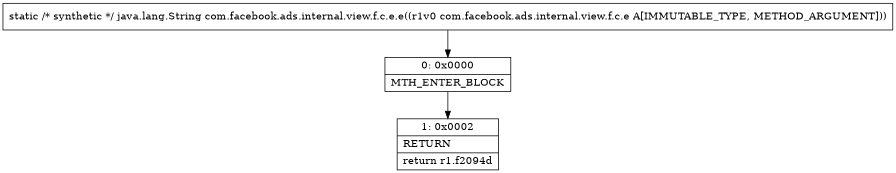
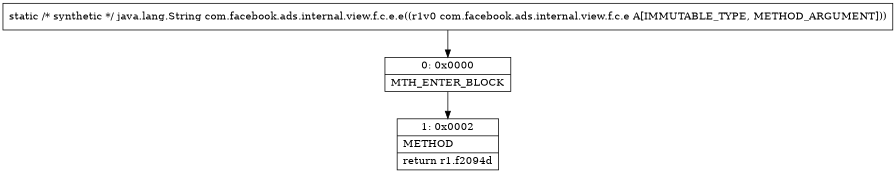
(427, 144) -> (429, 144)
